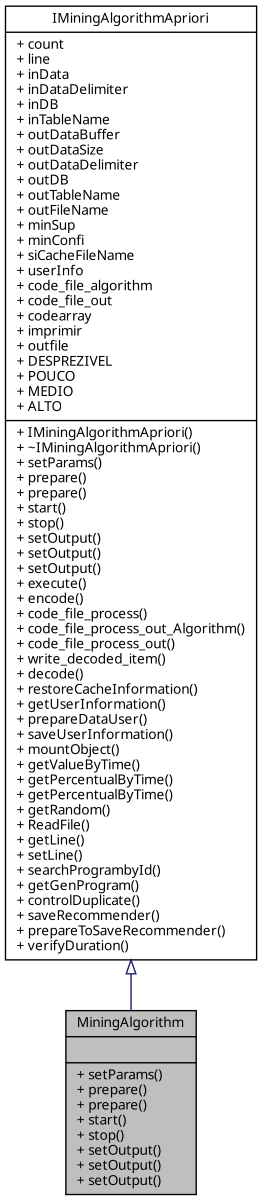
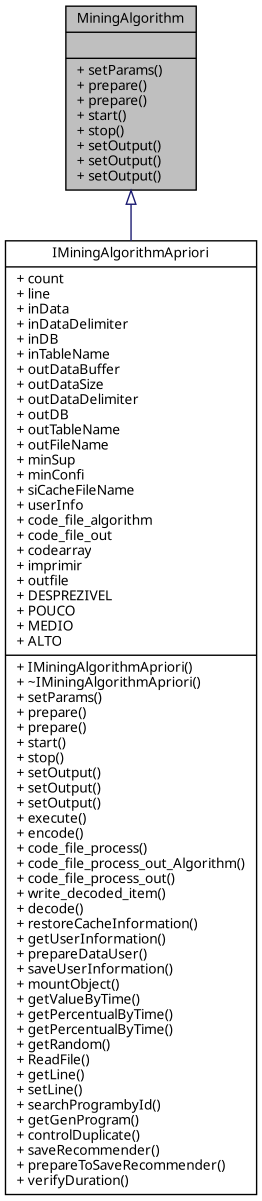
(131, 992) -> (131, 223)
